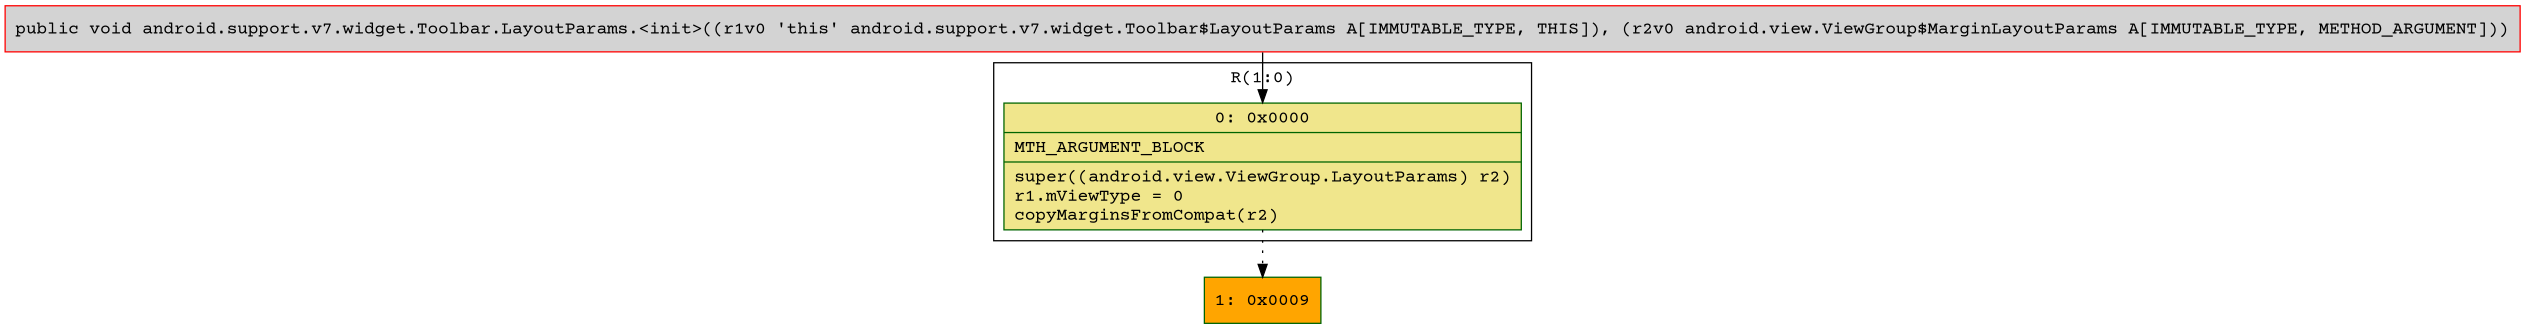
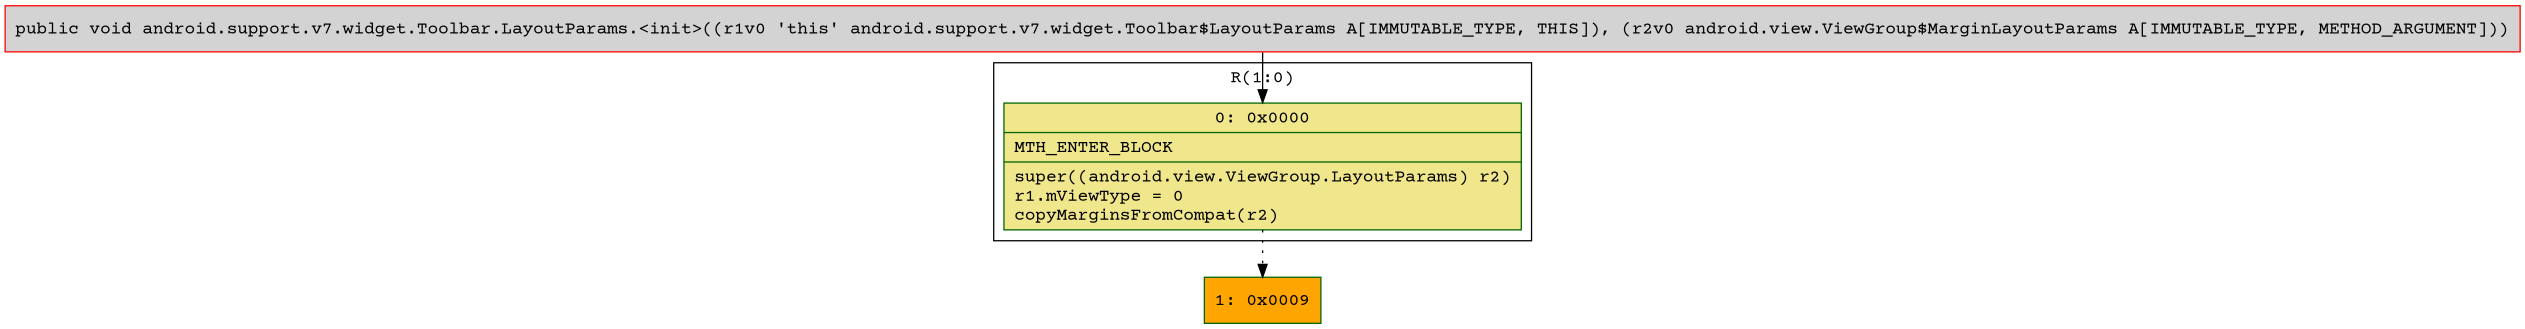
(1110, 147) -> (1094, 147)
